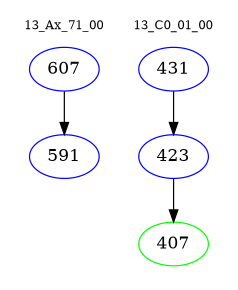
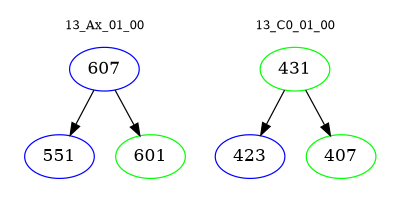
(64, 26) -> (105, 26)
(174, 69) -> (295, 69)
(64, 157) -> (59, 157)
none -> (151, 157)
(174, 194) -> (315, 107)
